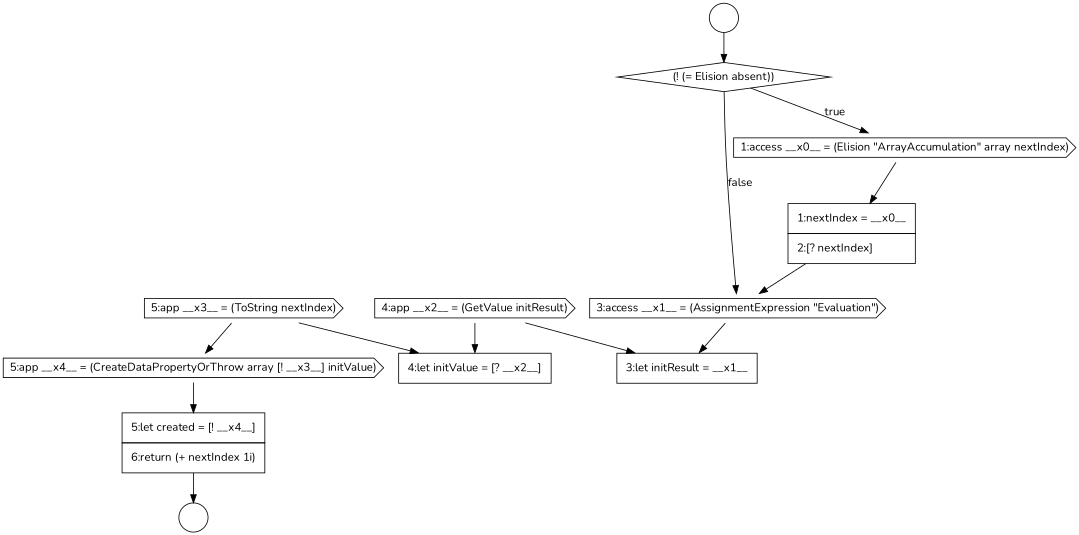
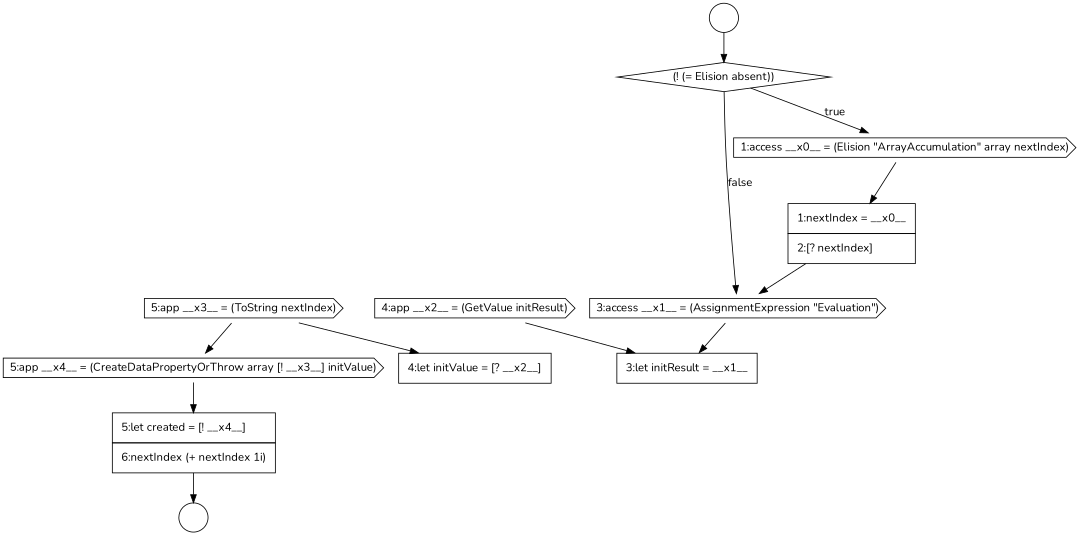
(475, 334) -> none
(193, 457) -> (194, 457)
